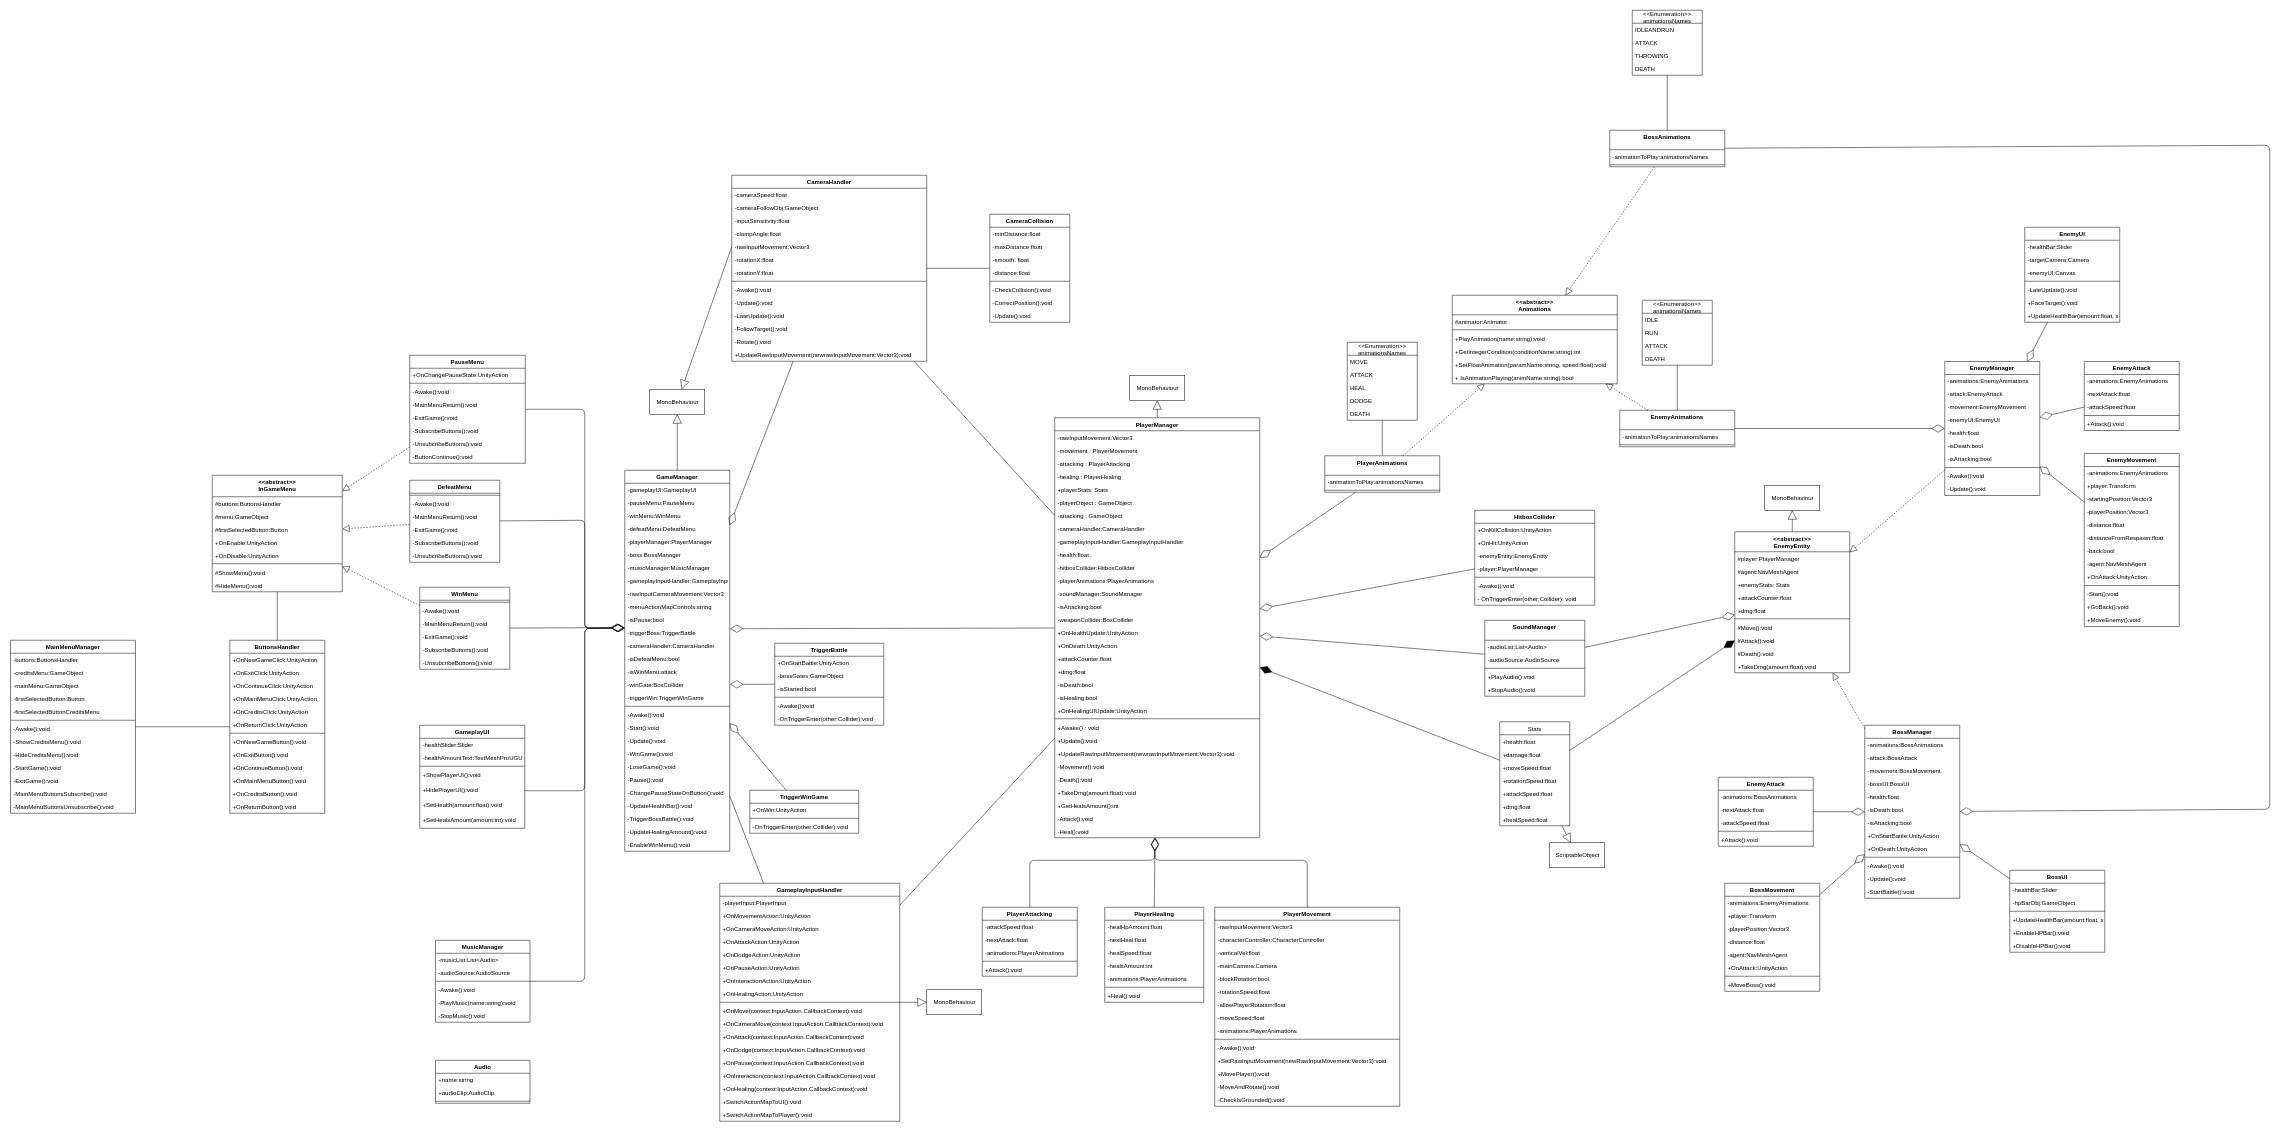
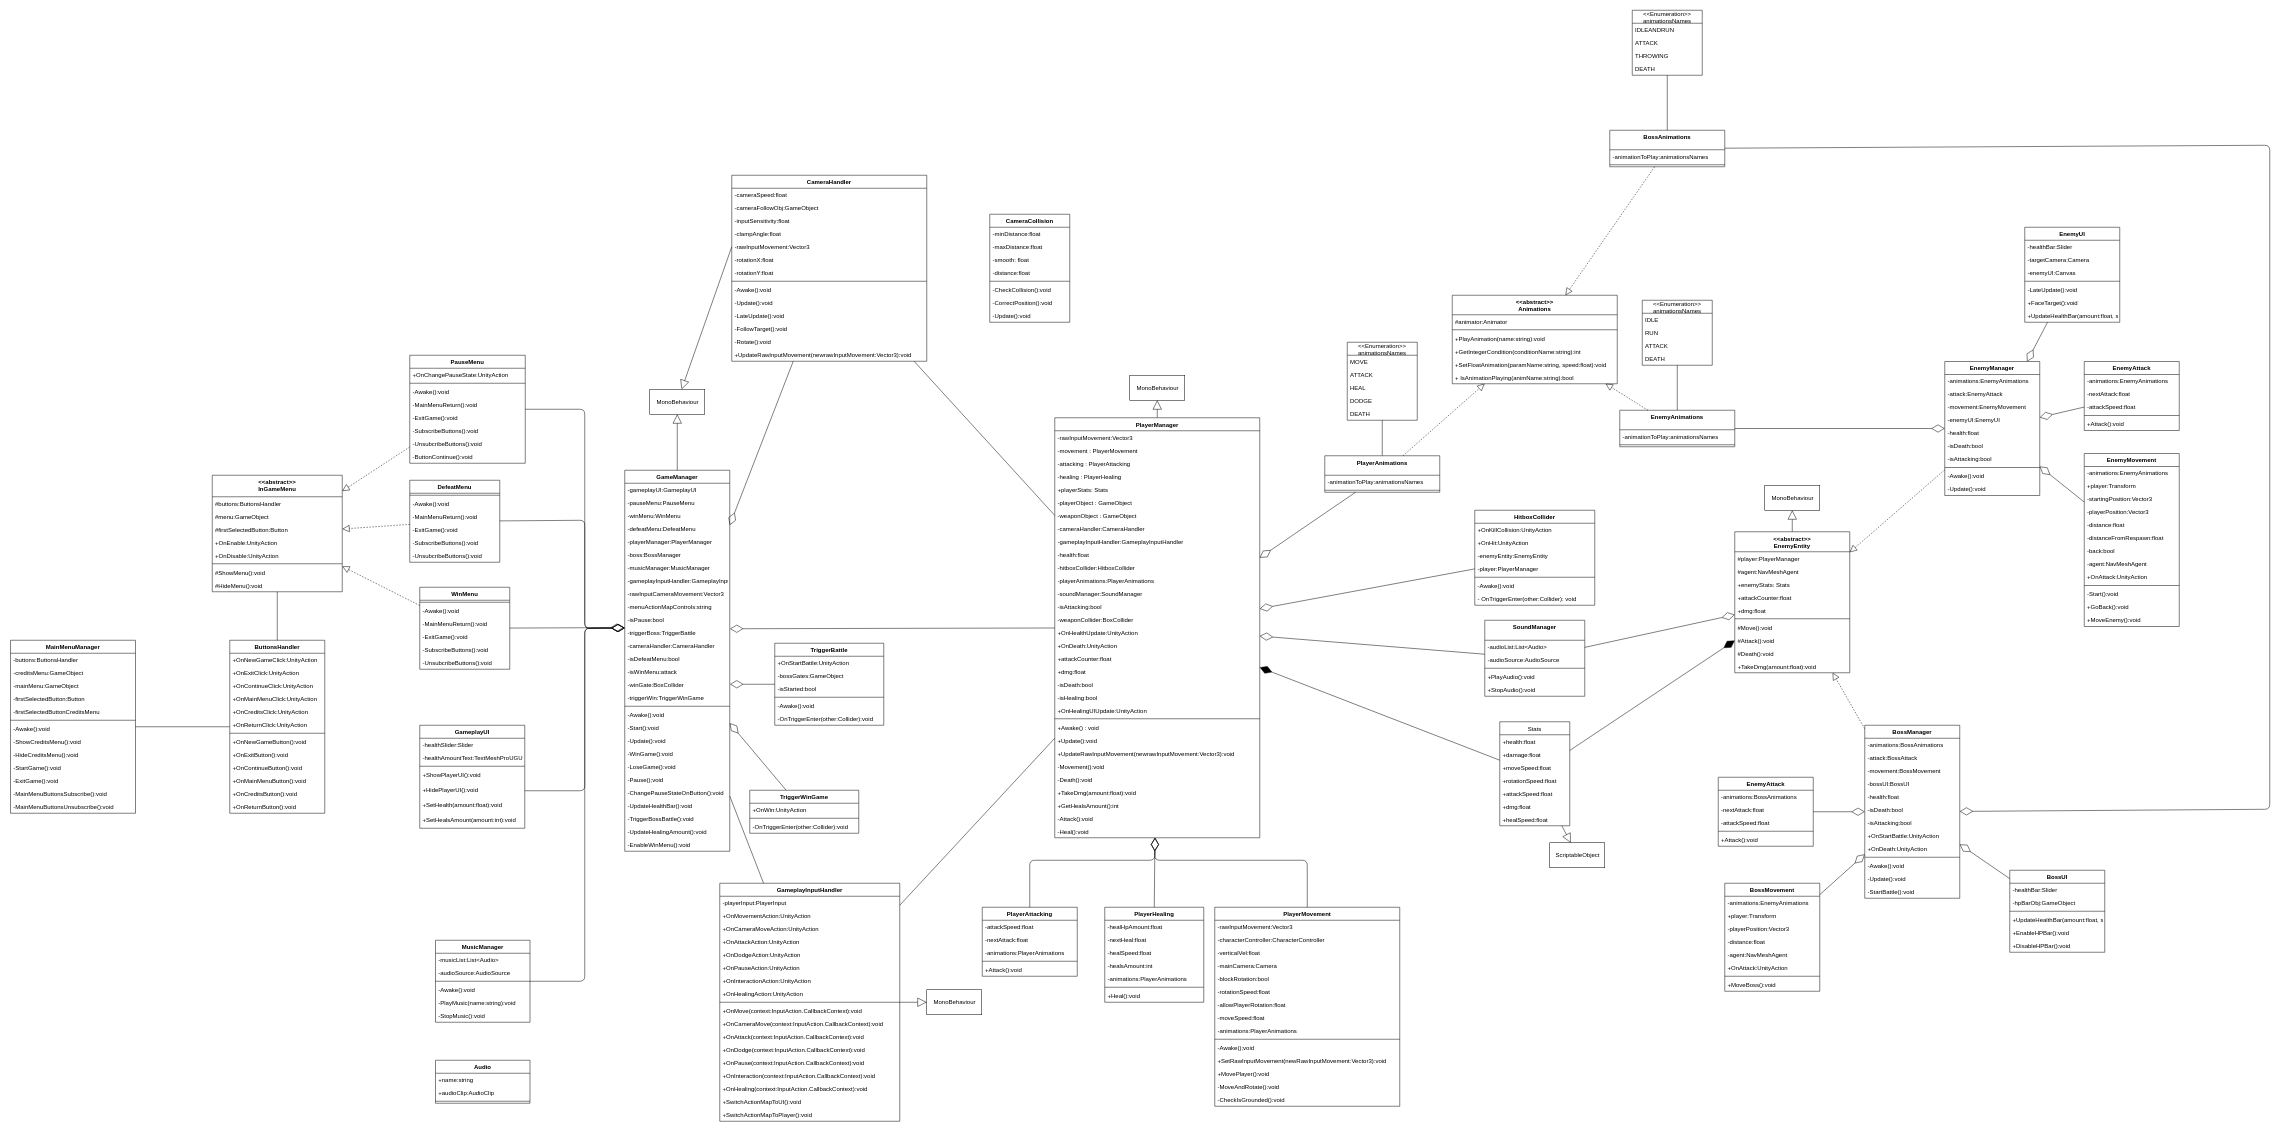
(957, 268) -> none
(1093, 516) -> (1099, 516)
